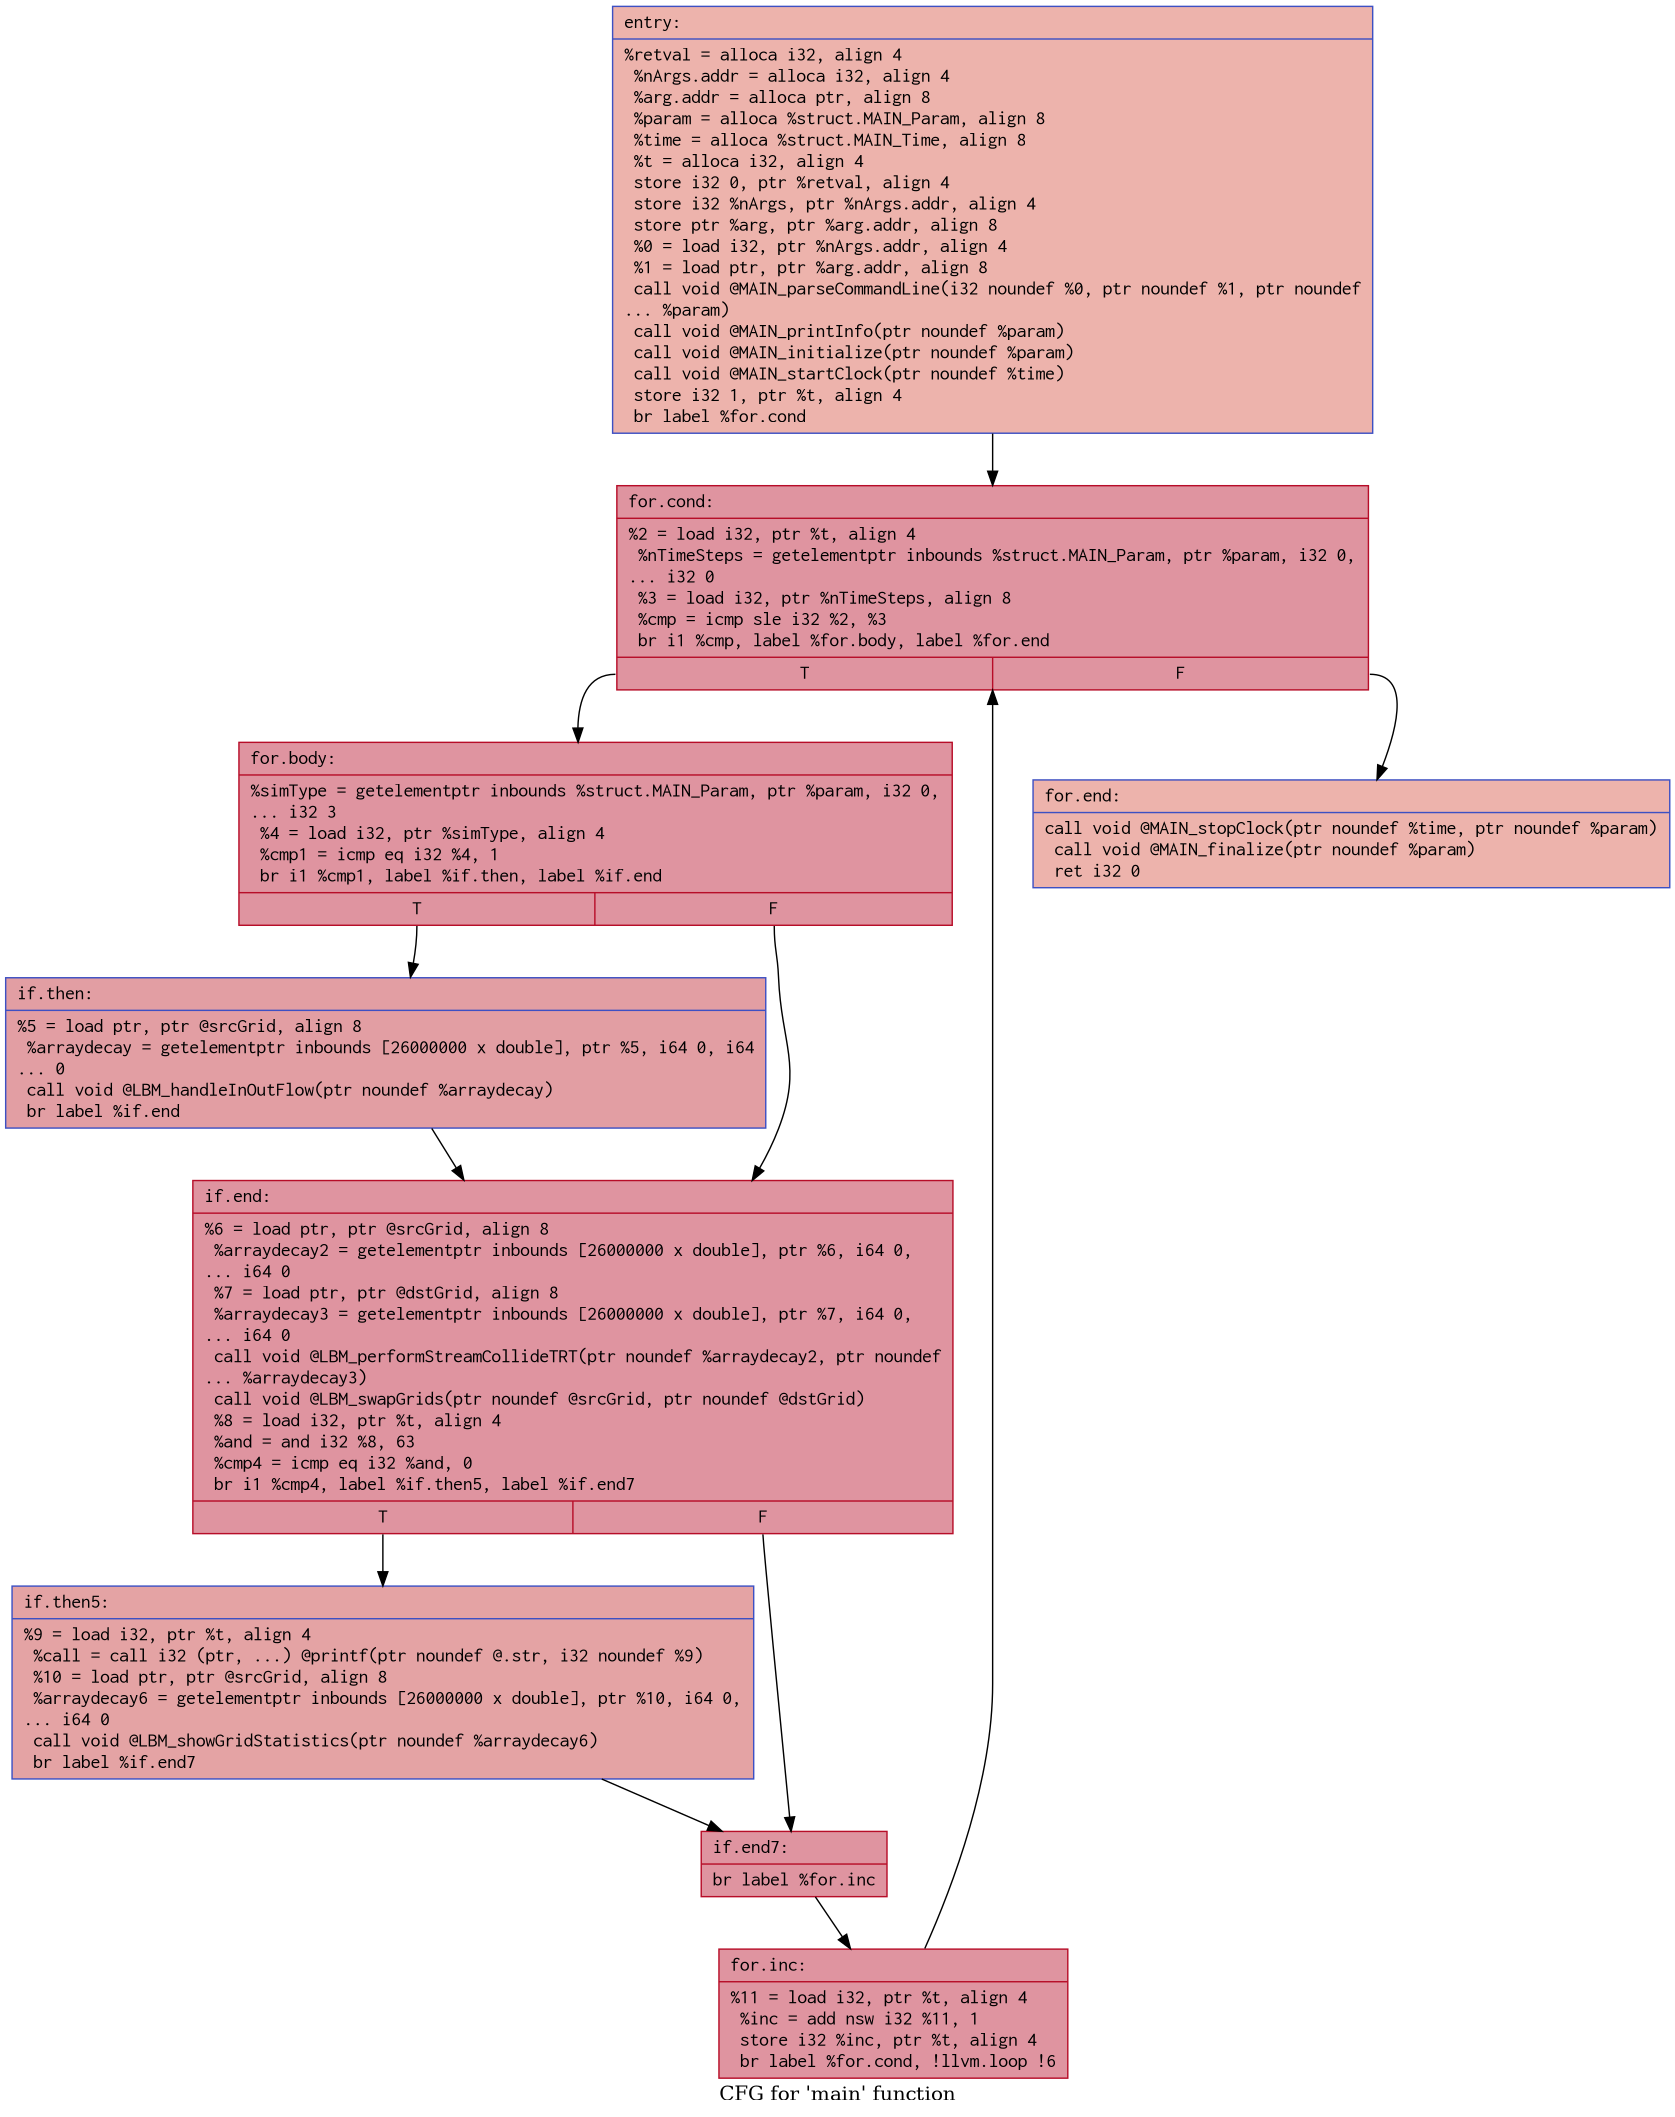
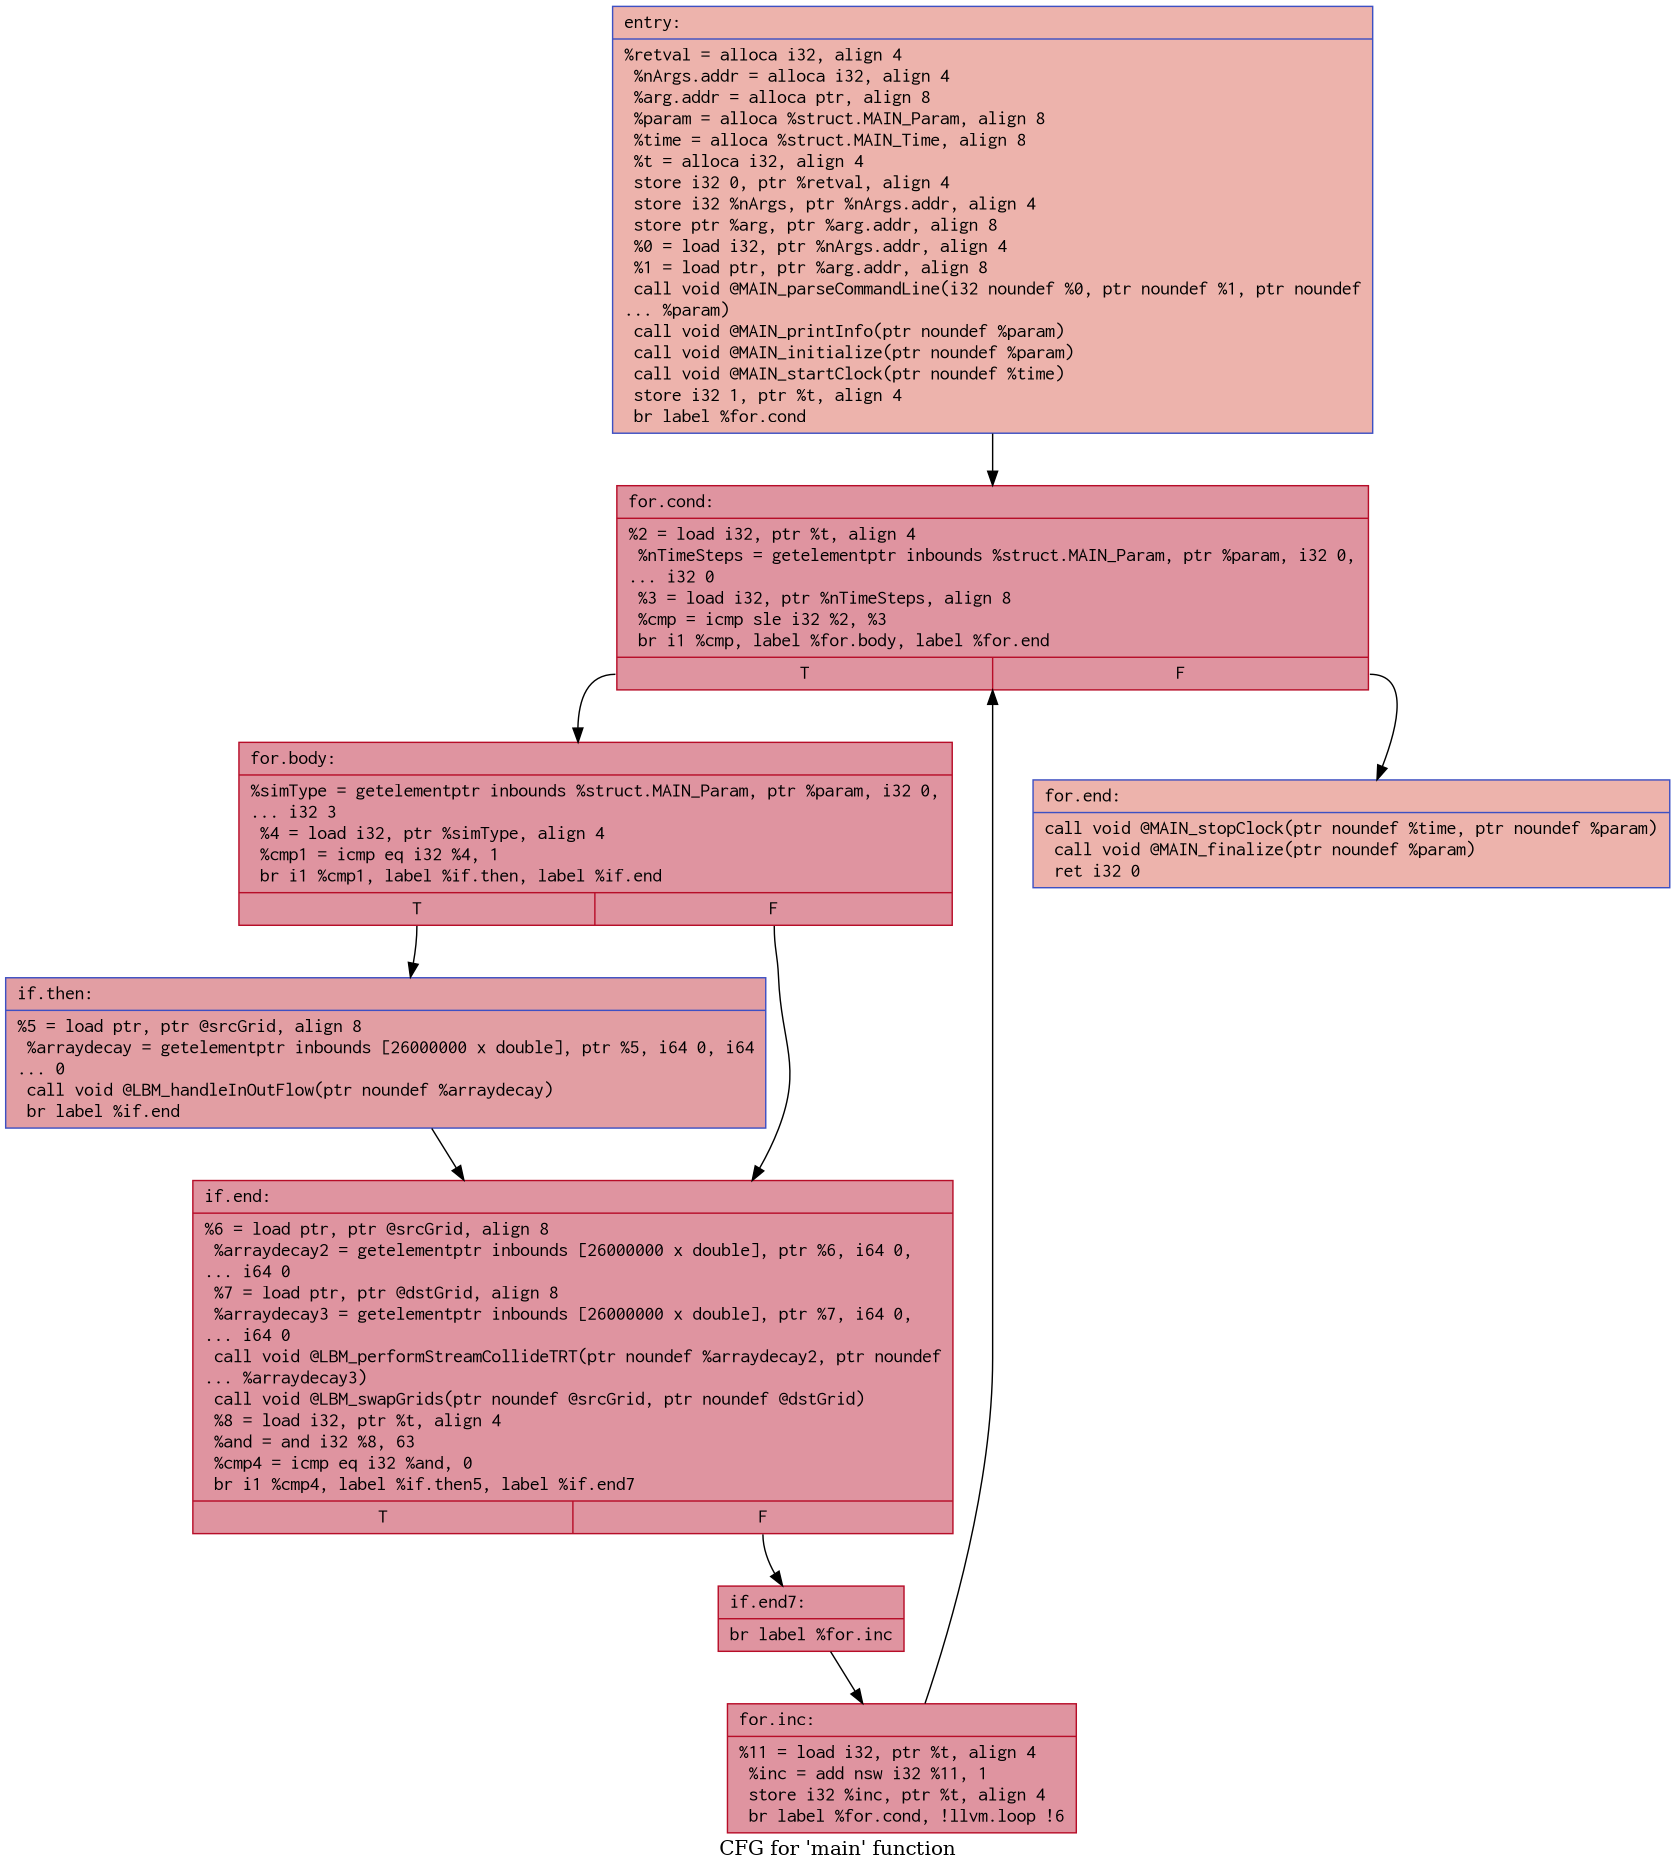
(383, 1683) -> none
